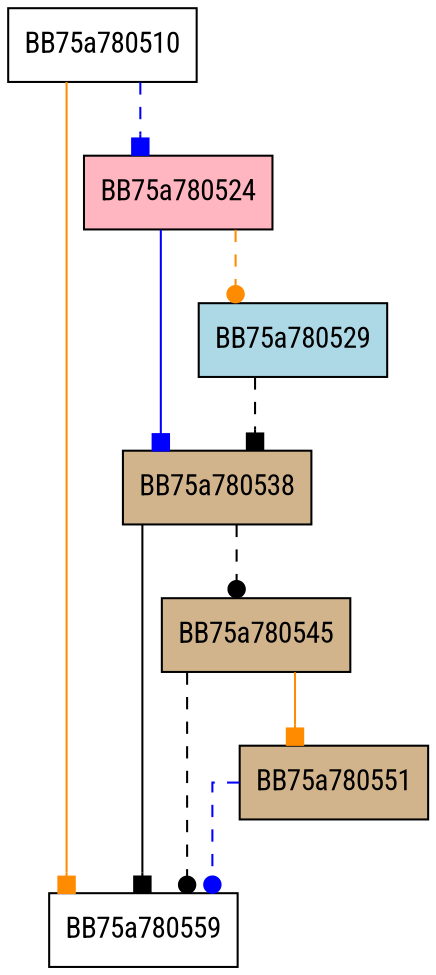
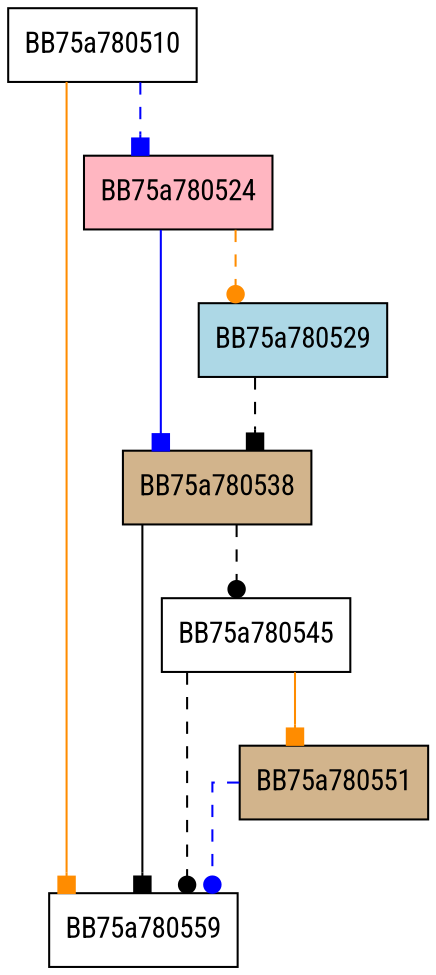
(256, 635) -> (256, 635)
